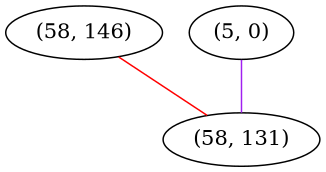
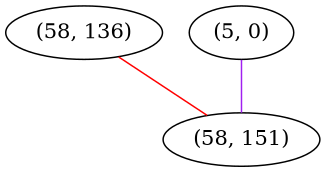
(84, 33) -> (84, 33)
(241, 140) -> (241, 140)
